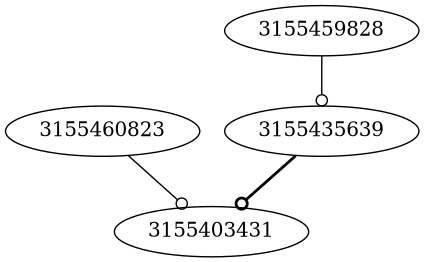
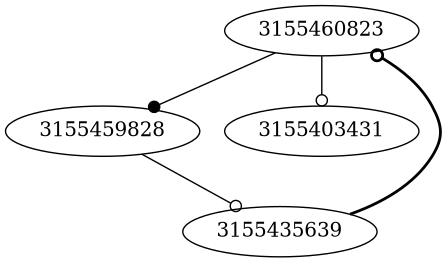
none -> (217, 79)
(271, 178) -> (437, 147)
